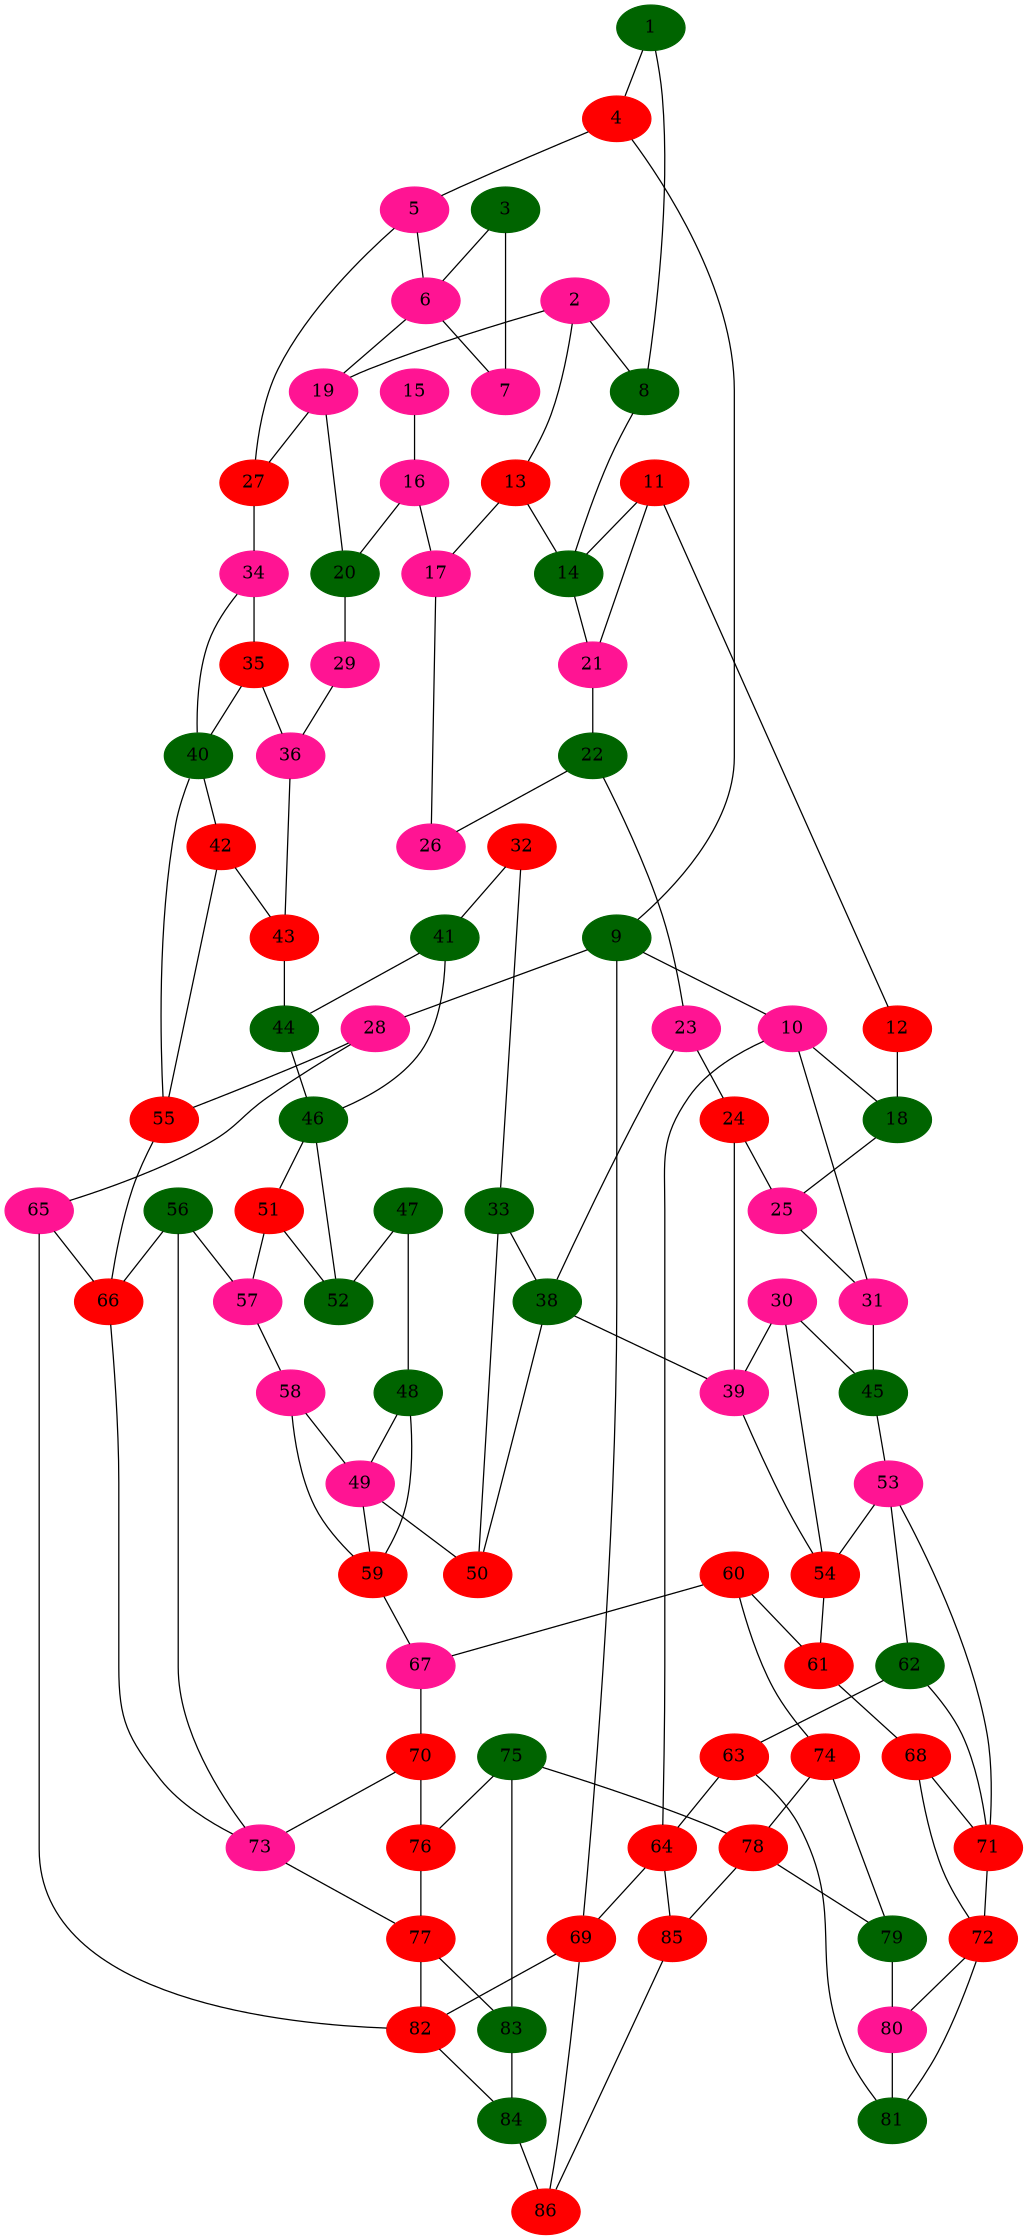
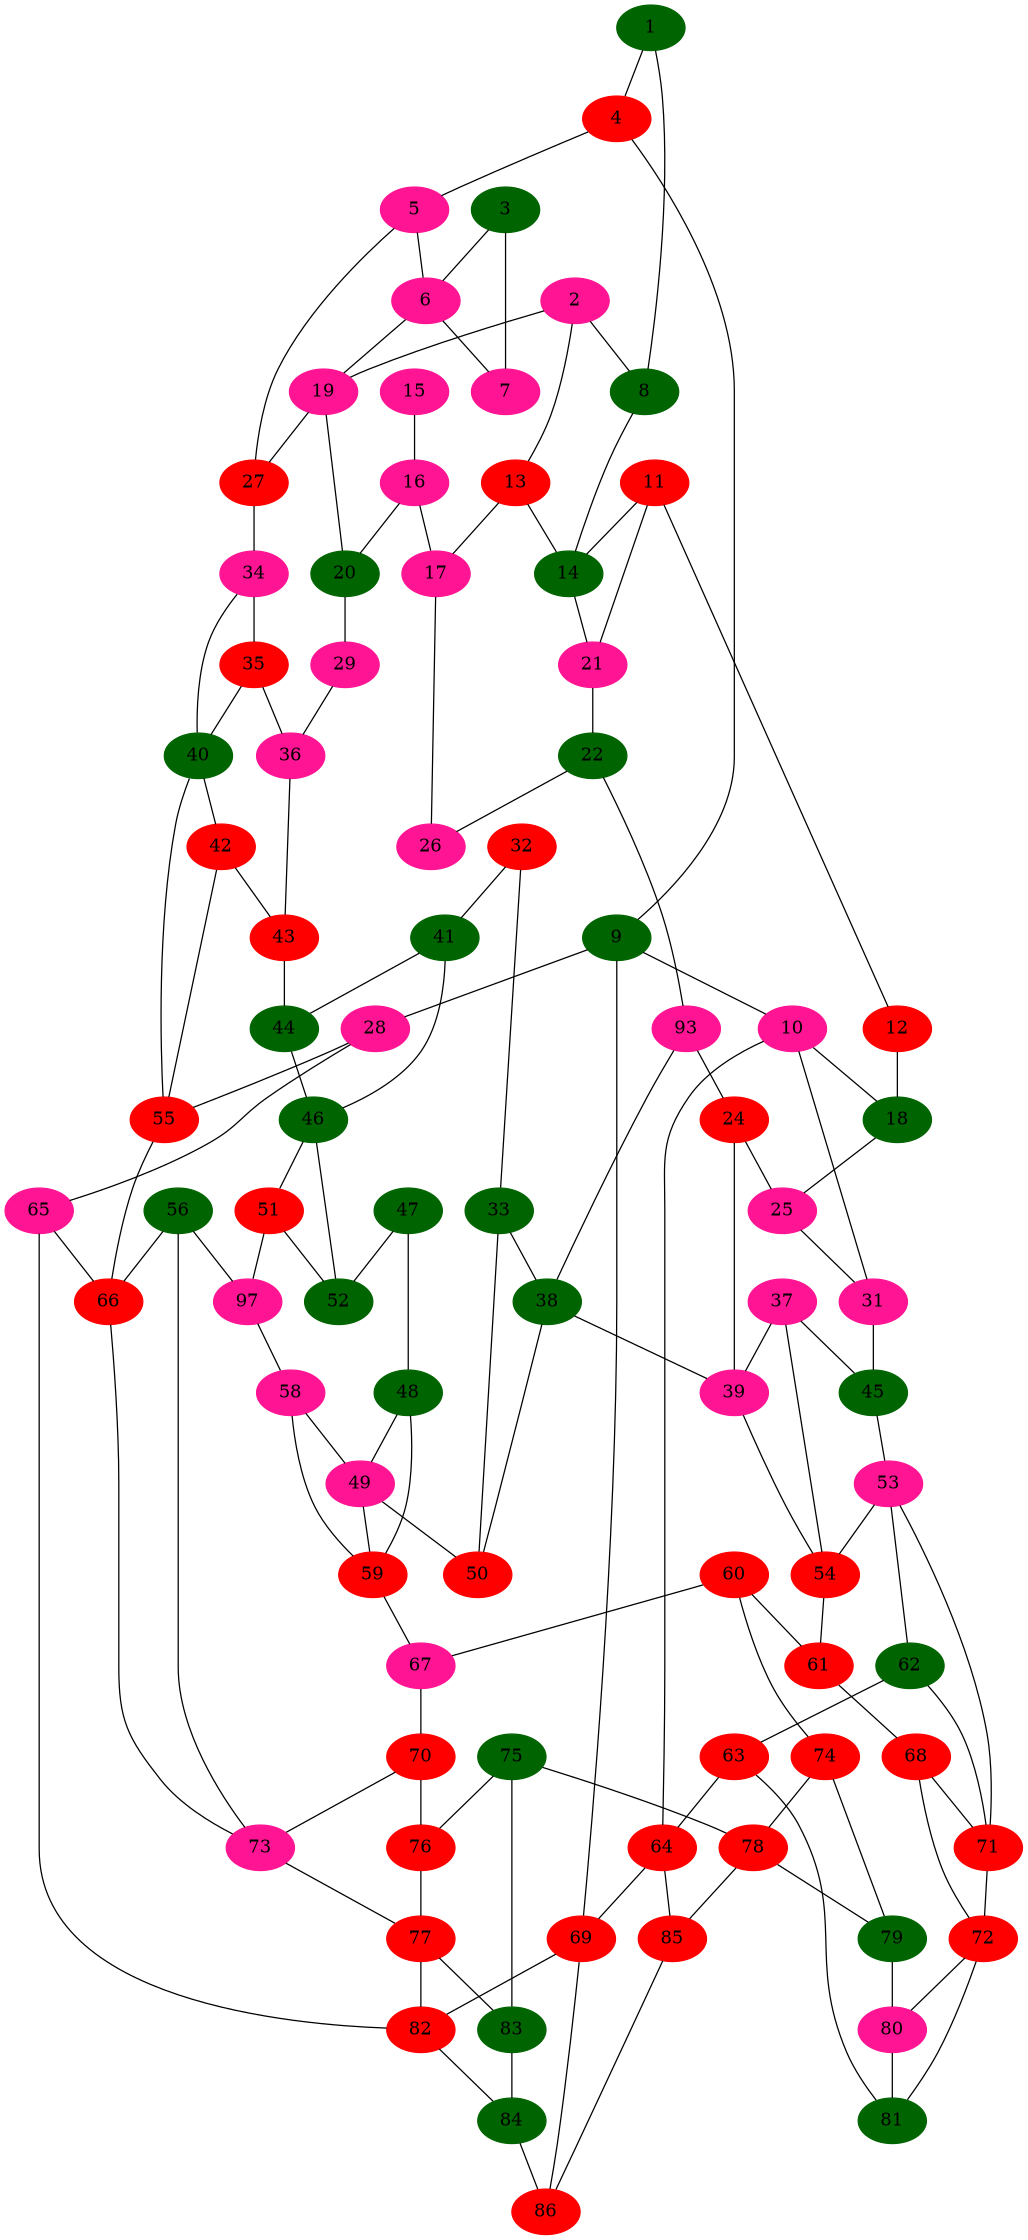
(686, 1029) -> (686, 1029)
(248, 1302) -> (248, 1302)
(782, 1302) -> (782, 1302)
